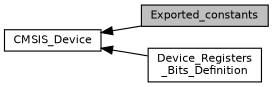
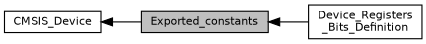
(130, 53) -> (294, 22)
